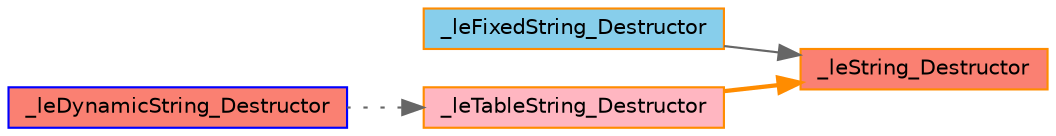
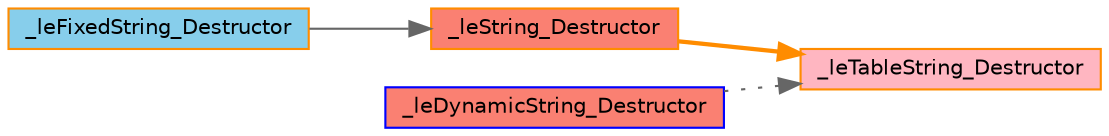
(751, 88) -> (728, 46)
